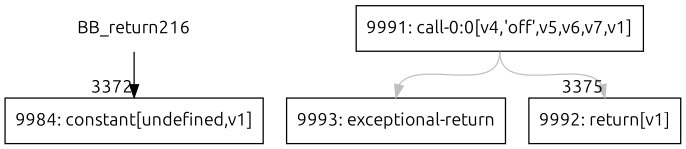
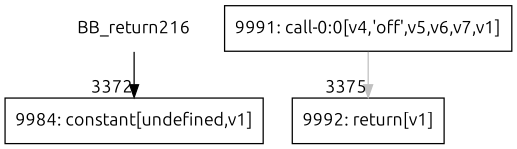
(396, 121) -> none
